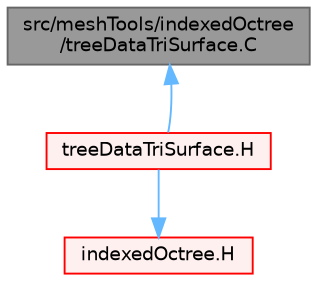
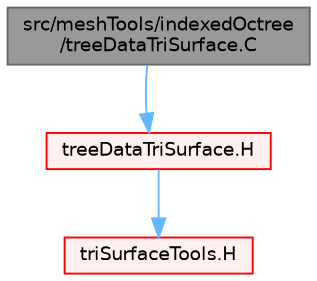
(171, 108) -> (146, 89)
(159, 256) -> (159, 256)
